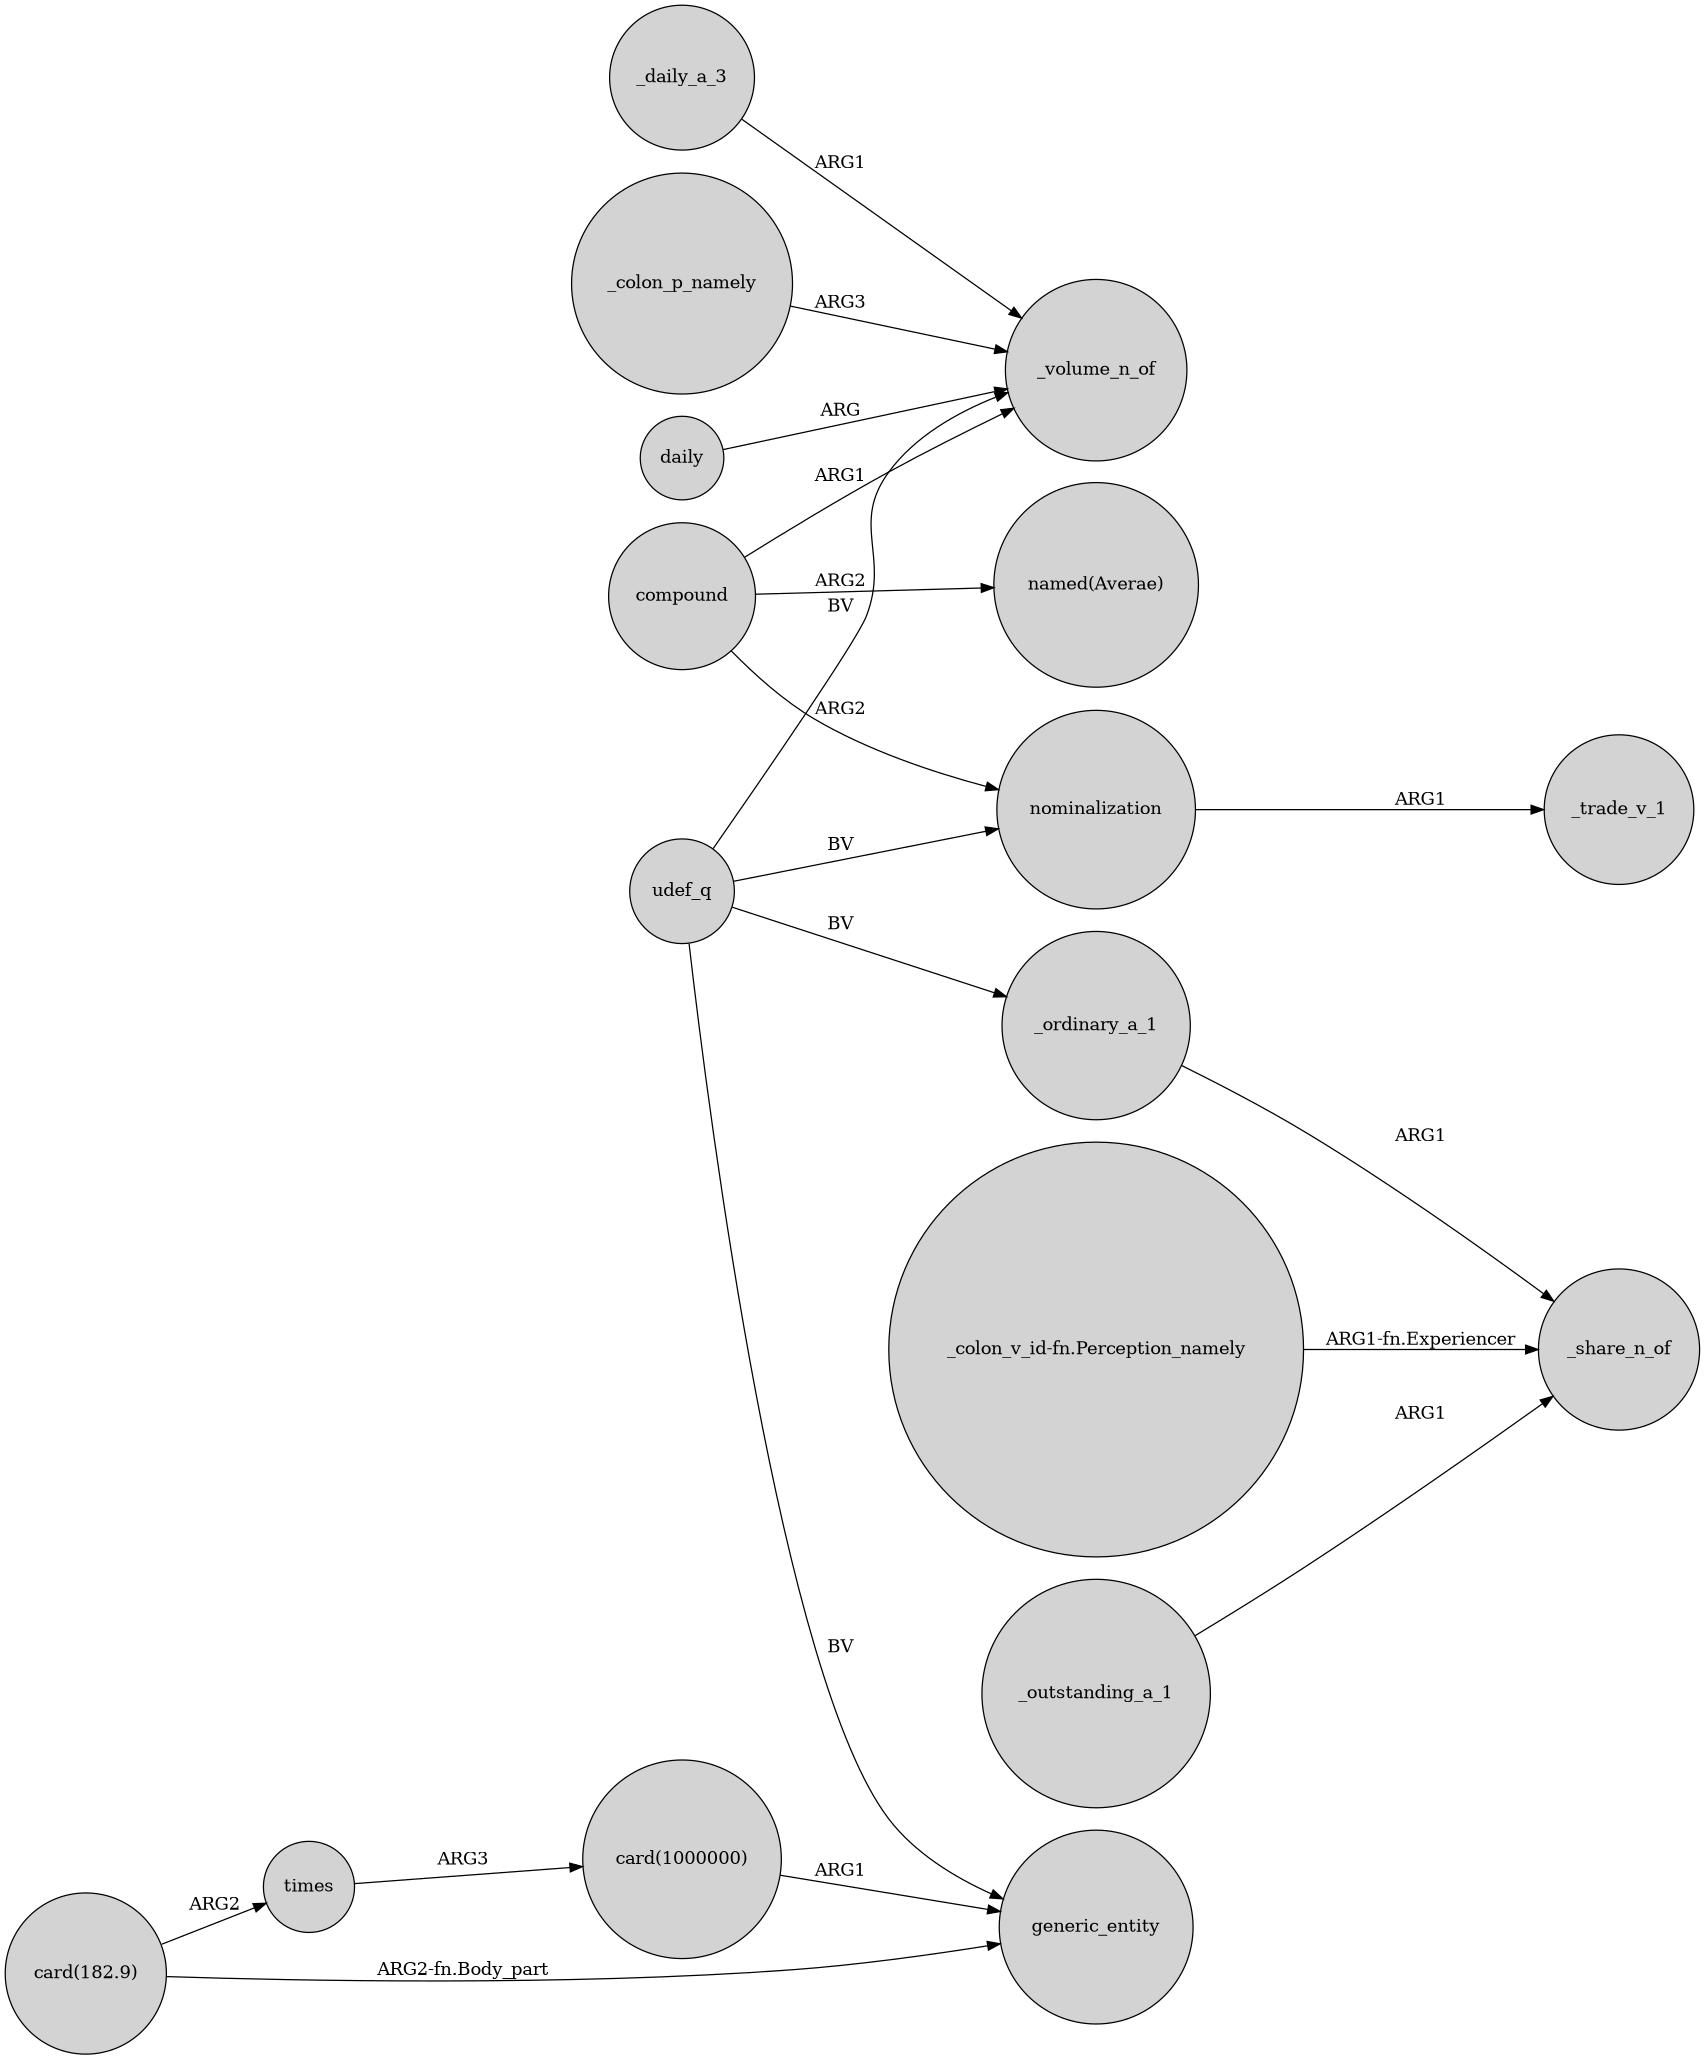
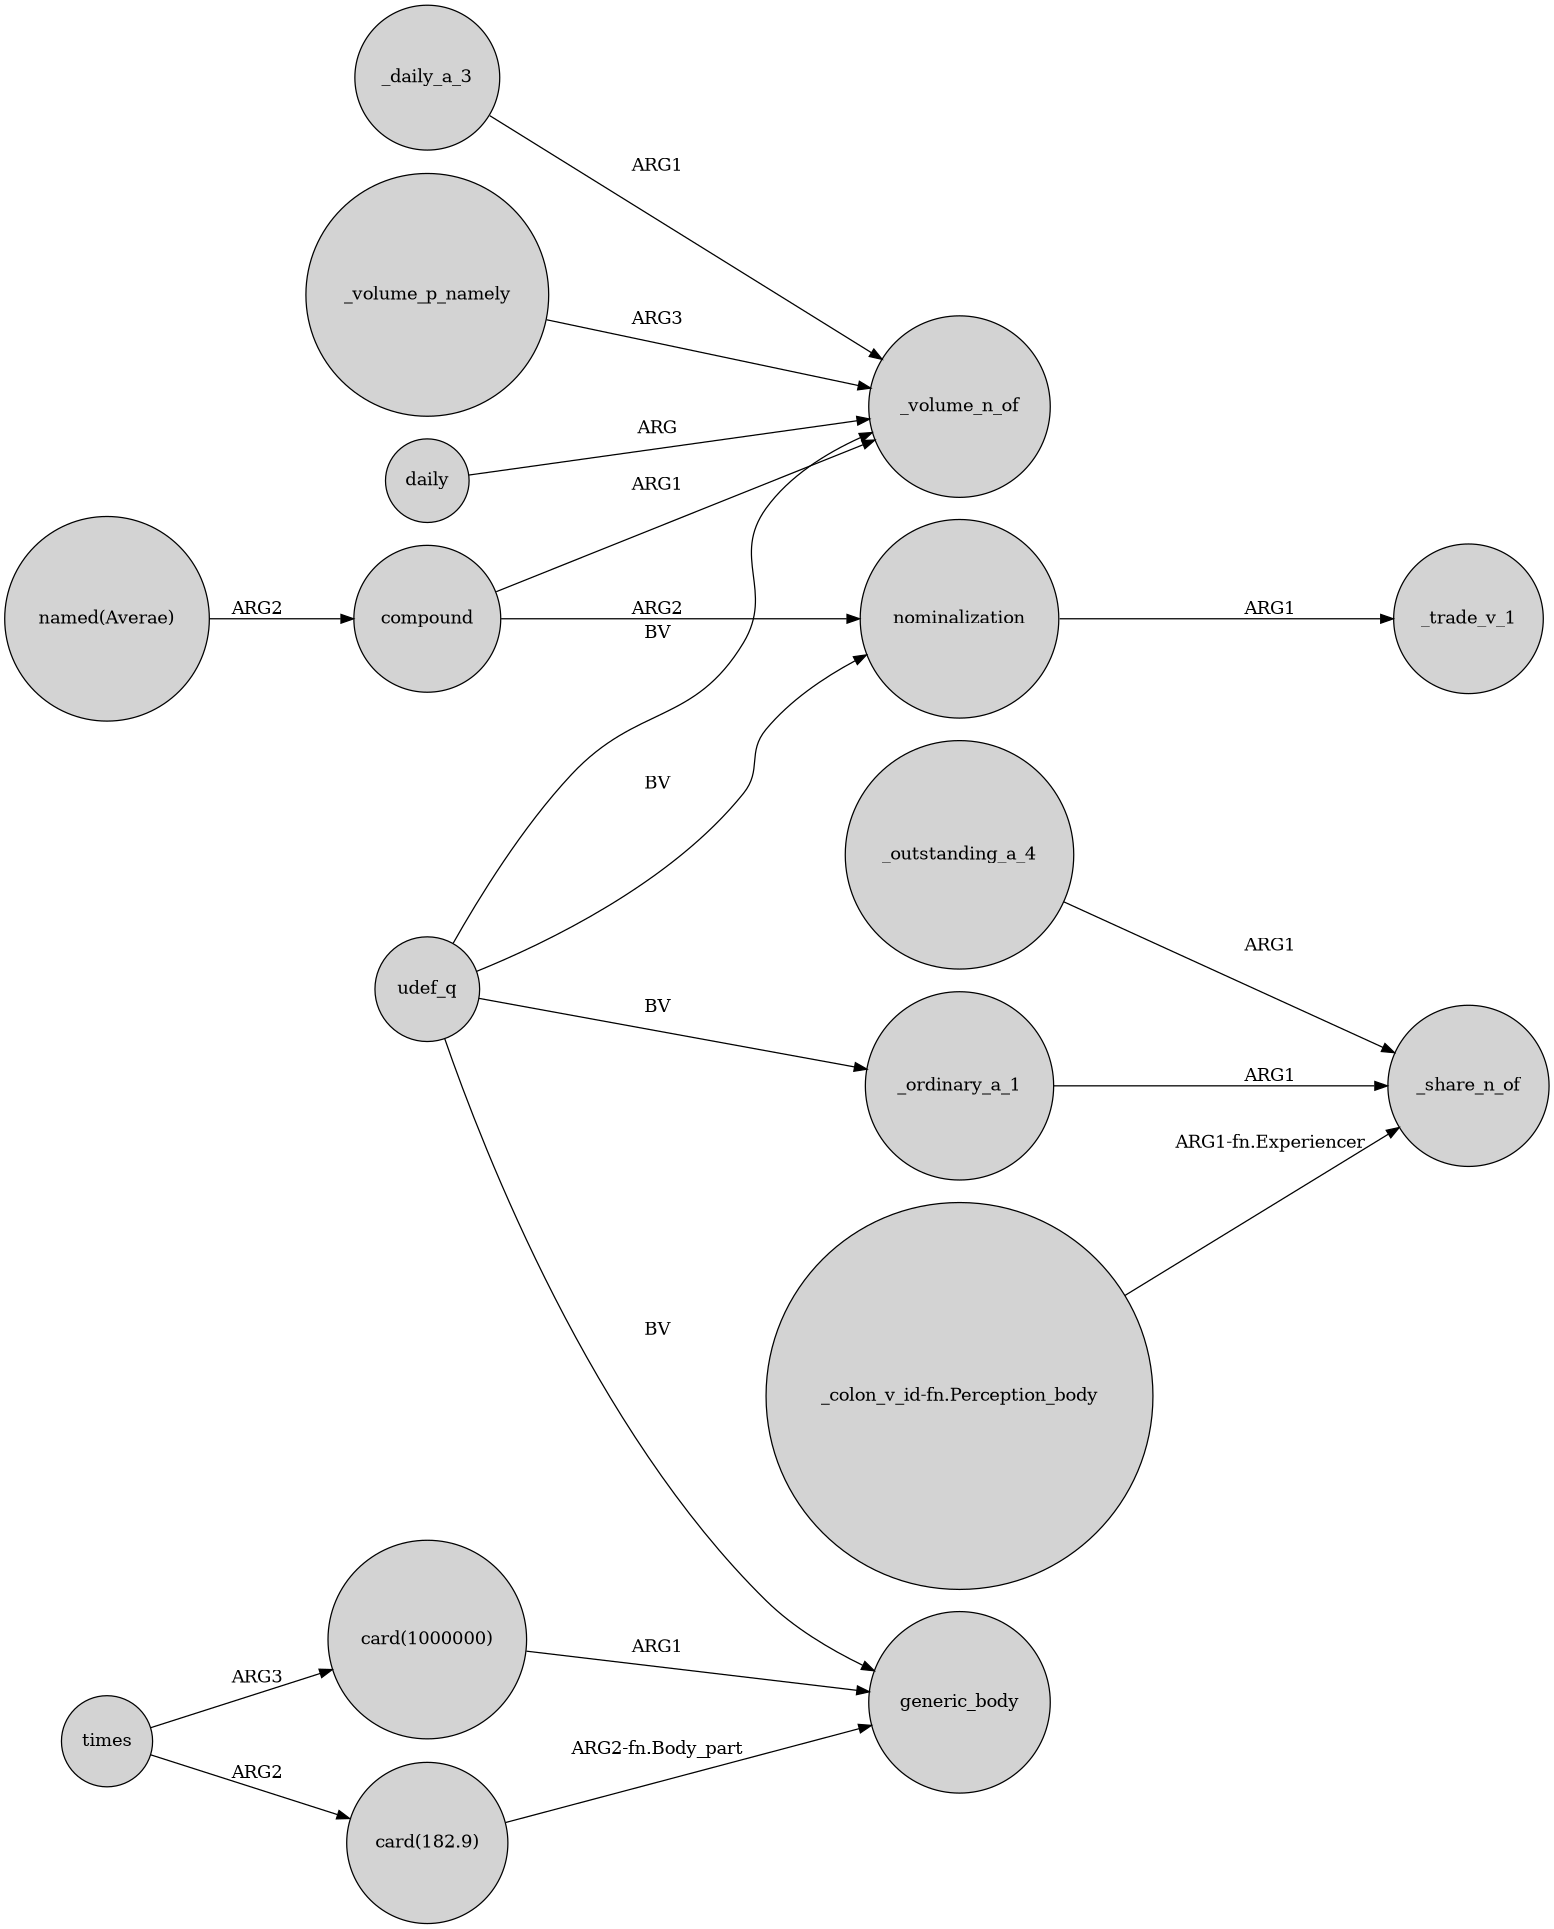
(682, 284) -> (427, 295)
(863, 591) -> (275, 619)
(1096, 1350) -> (959, 1396)
(1096, 1694) -> (959, 855)
(208, 1926) -> (244, 1785)
(1096, 1927) -> (959, 1702)
